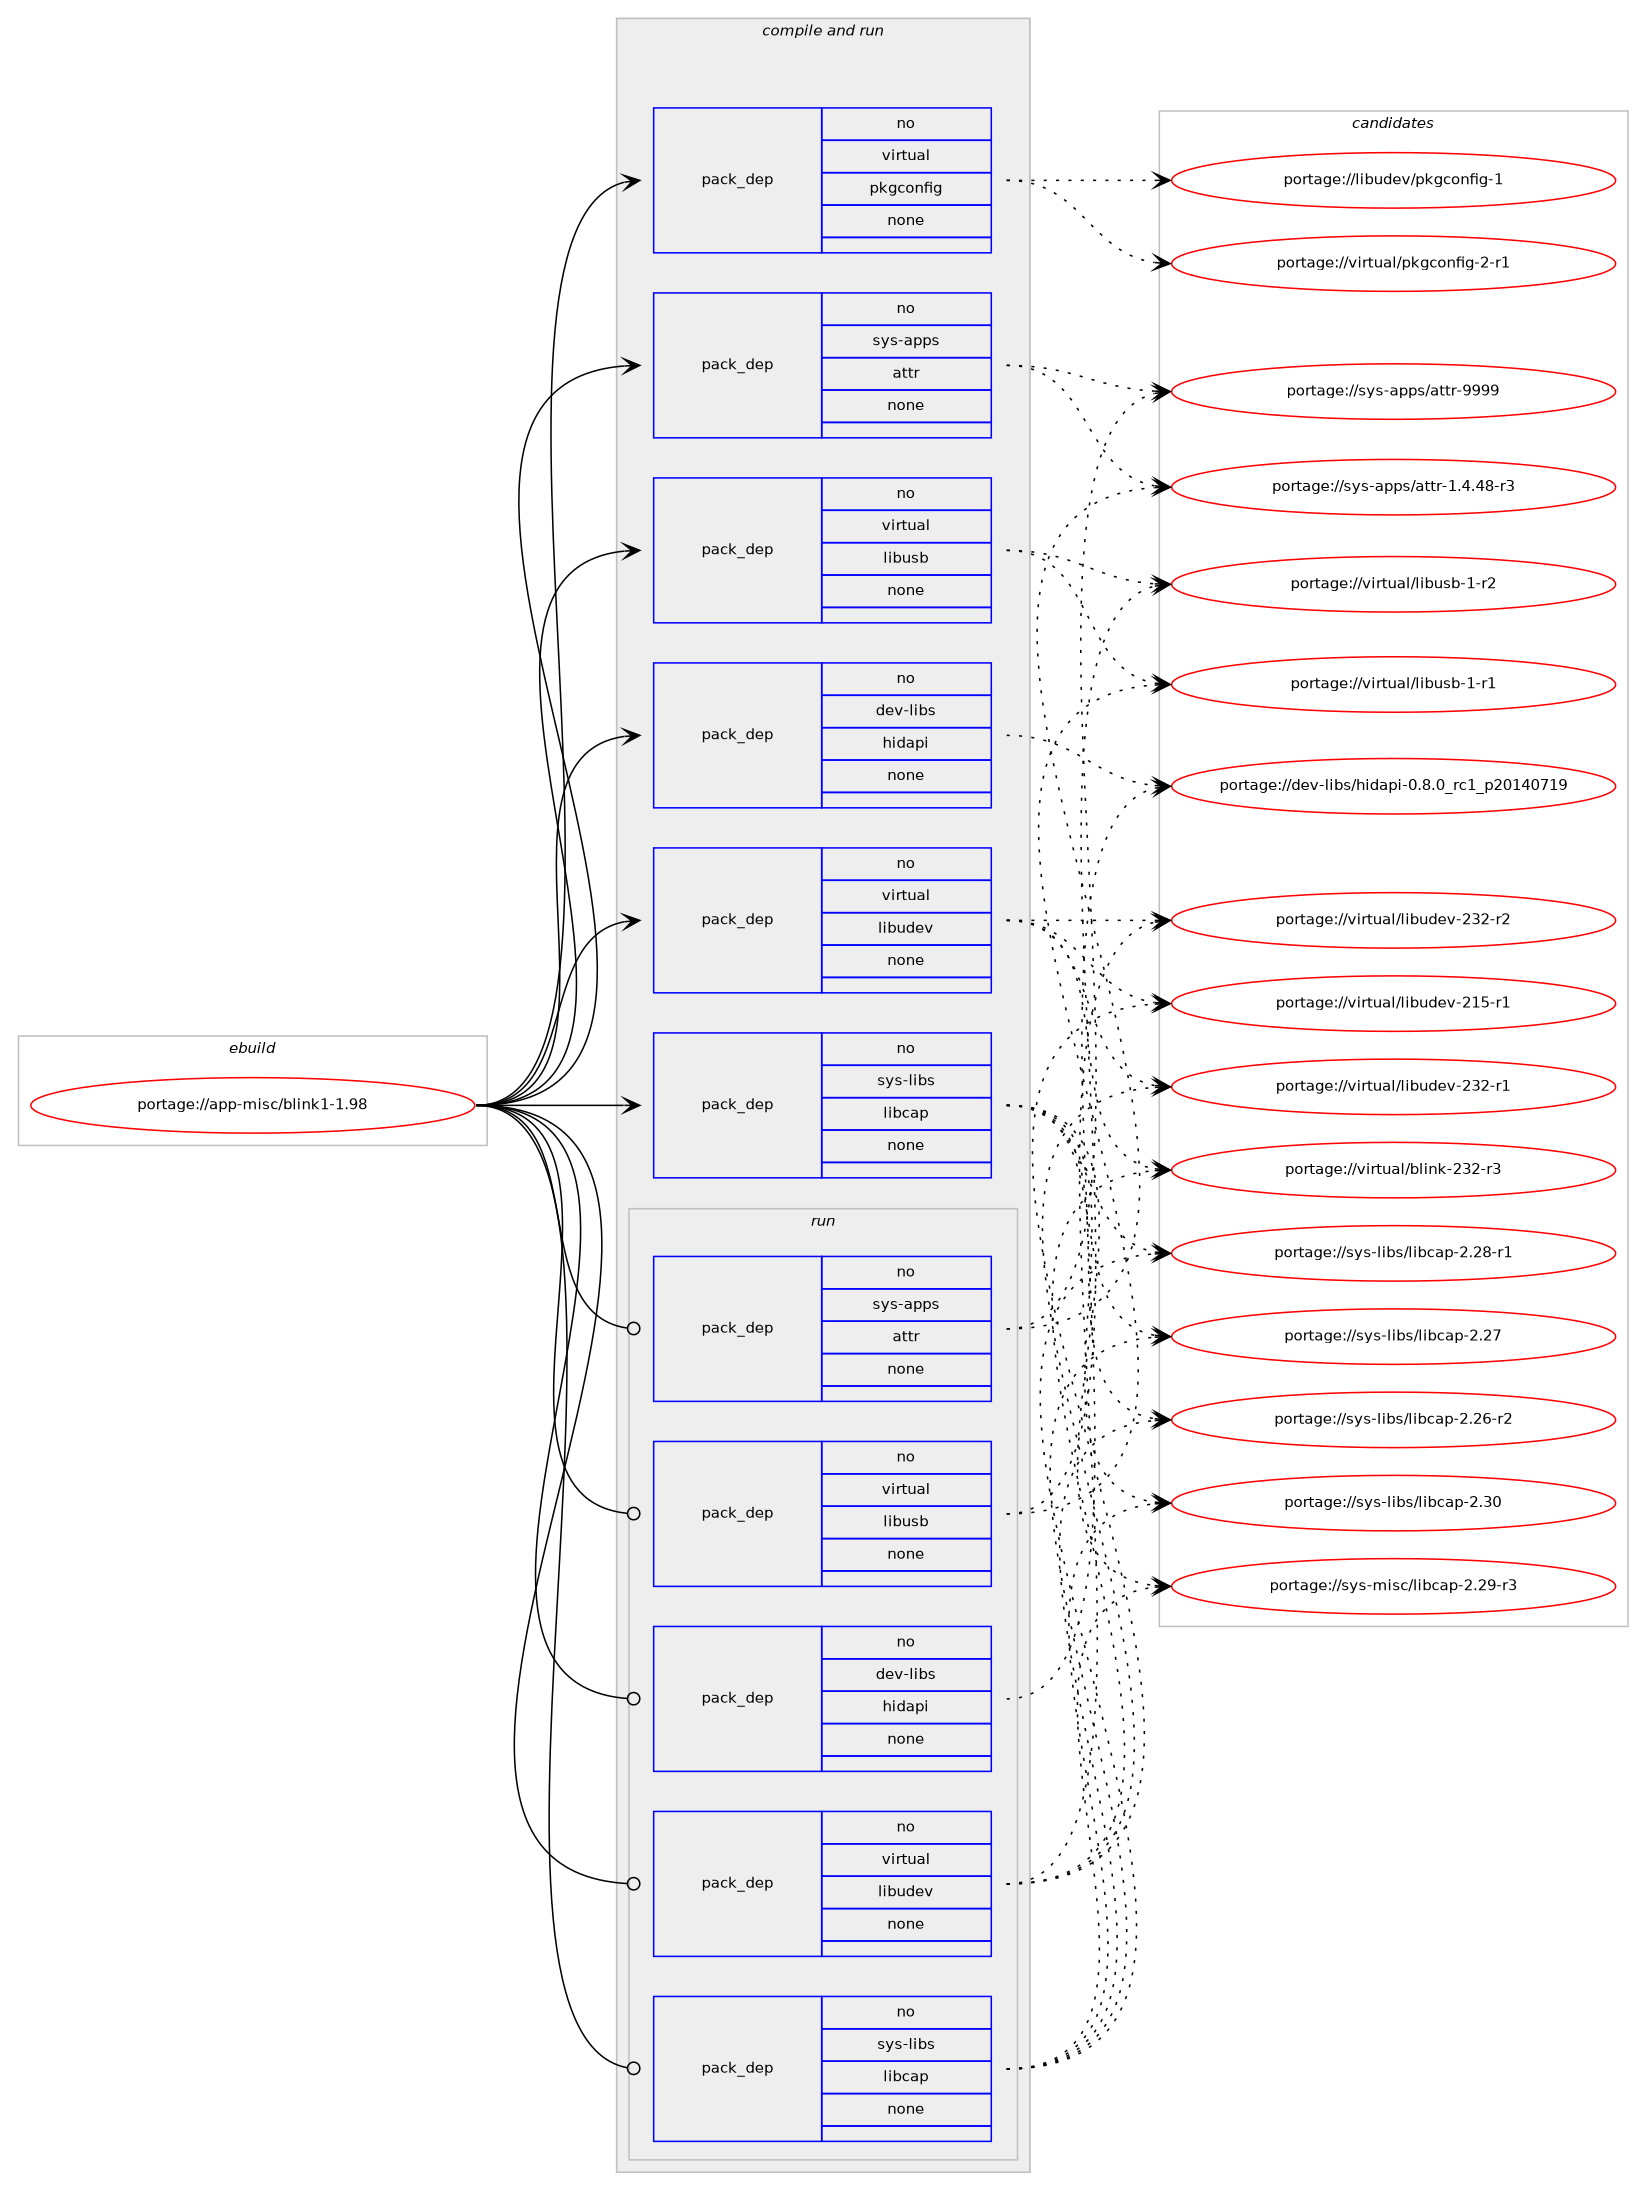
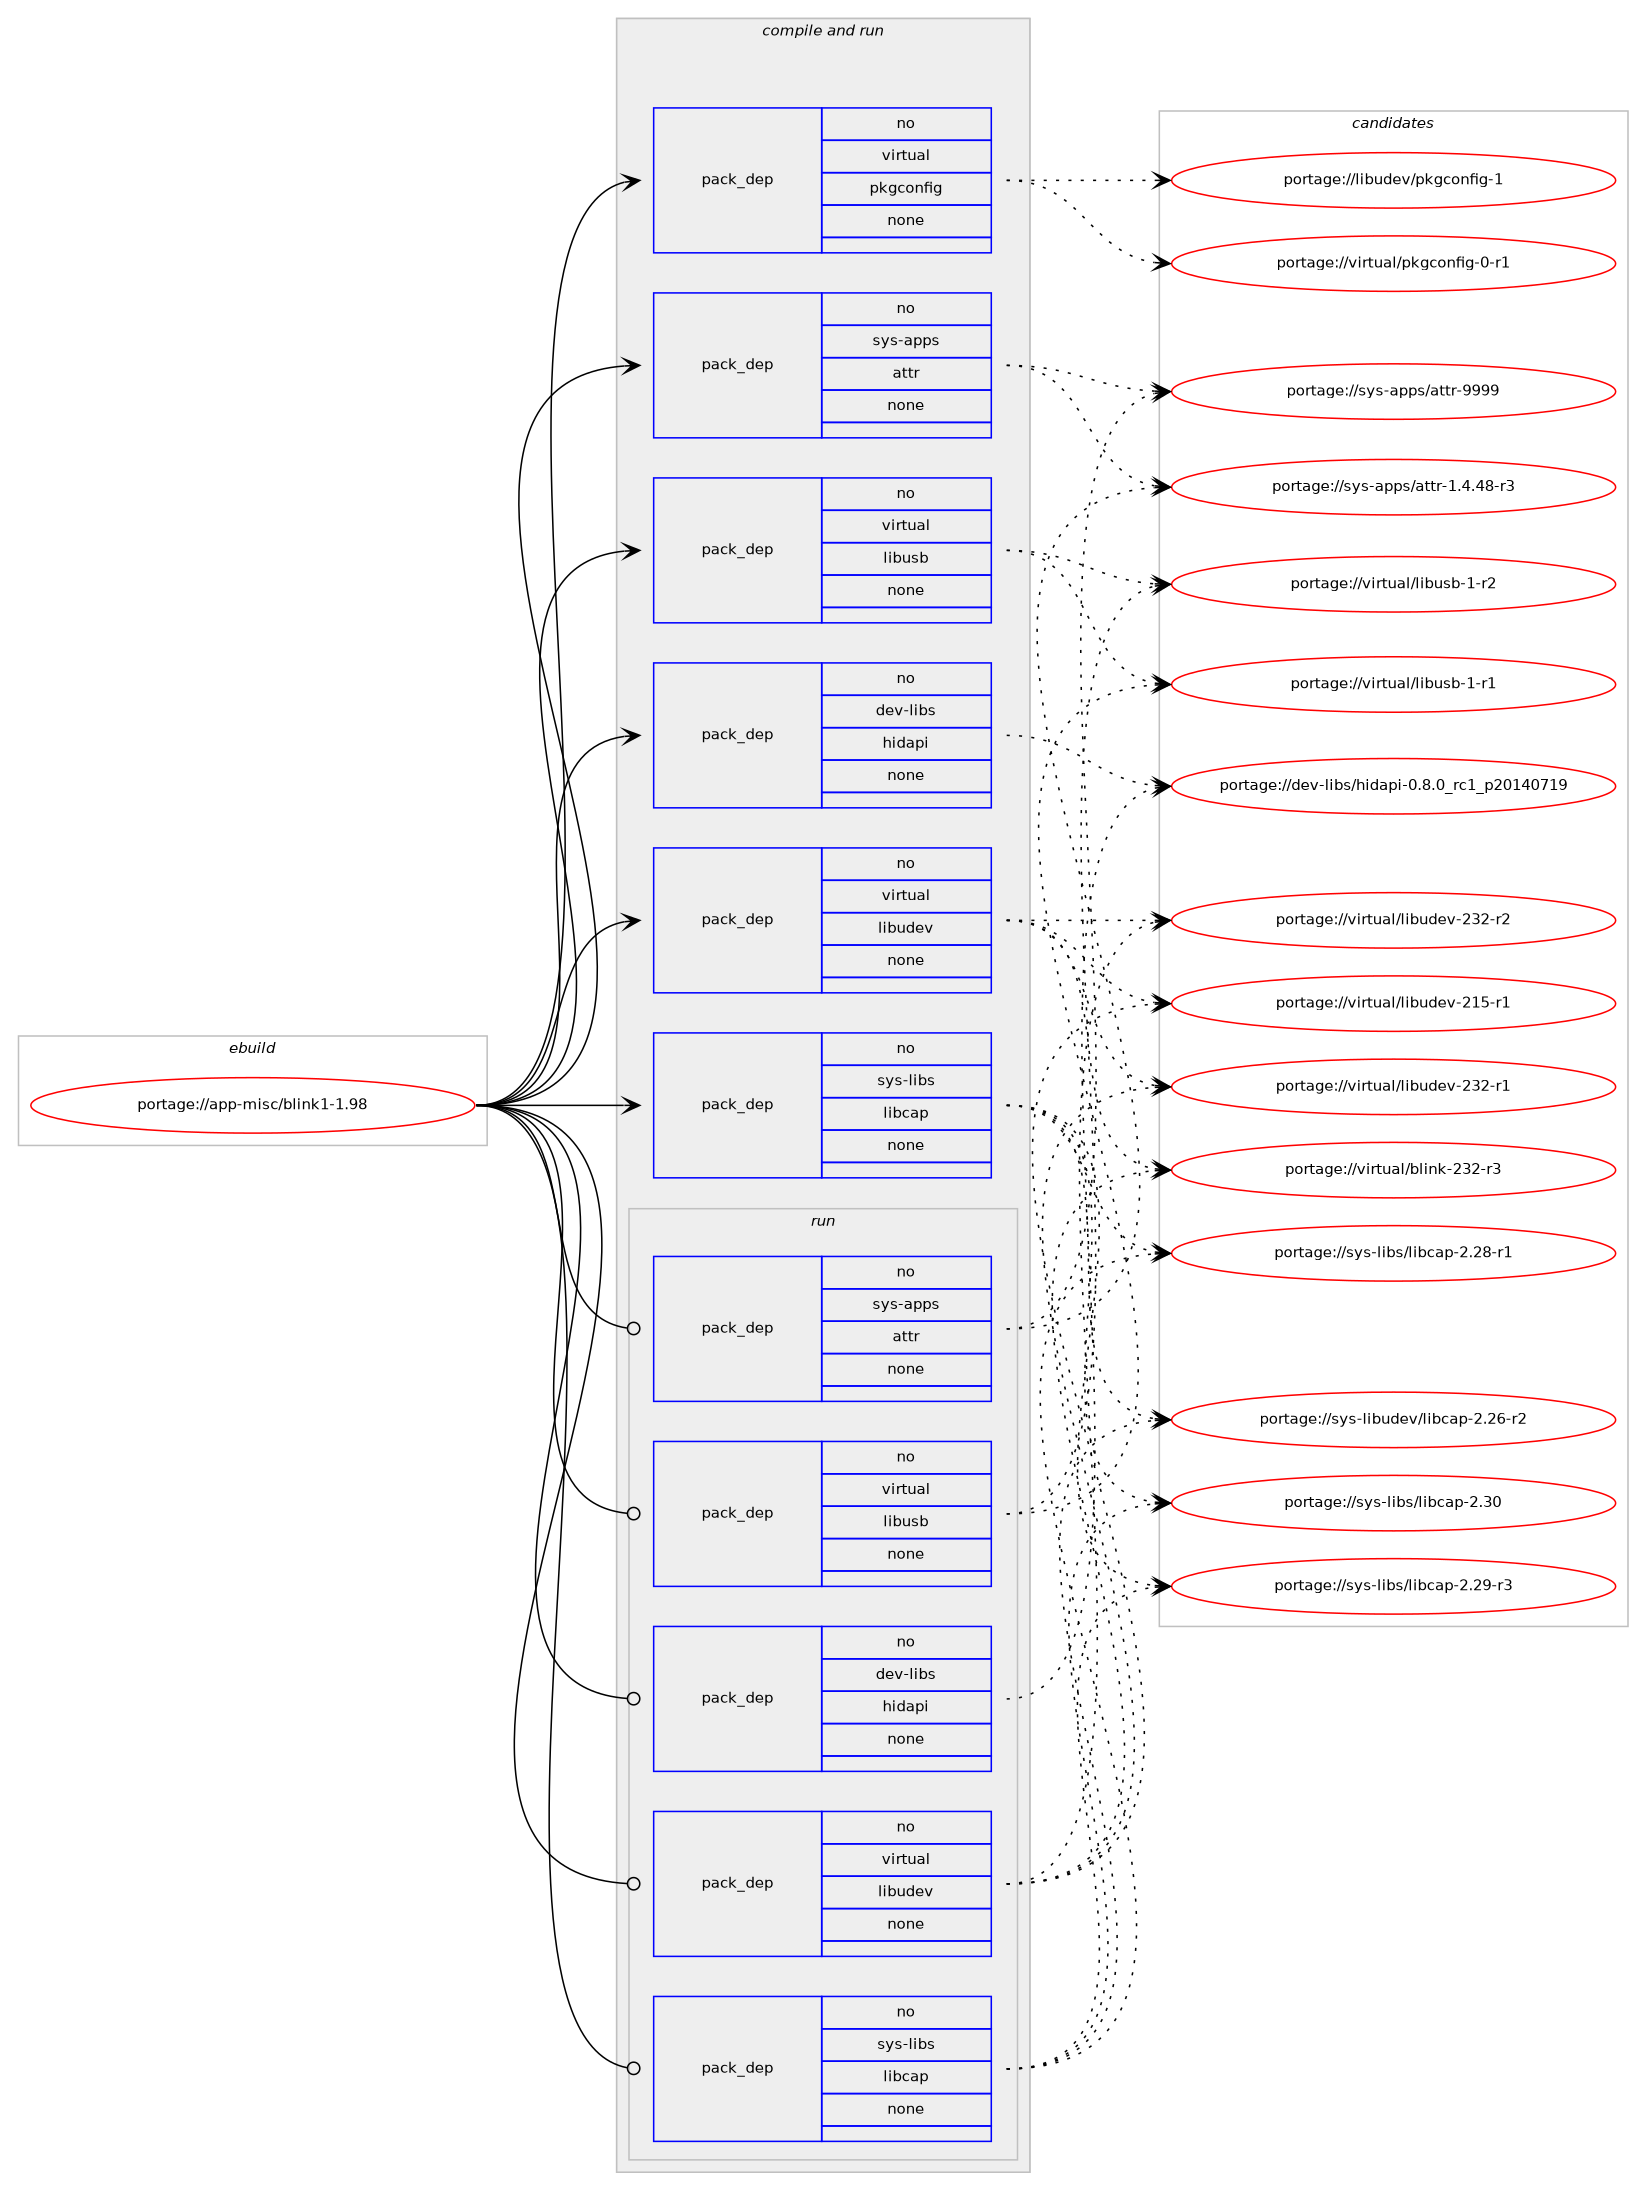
(1394, 264) -> (1394, 264)
(1394, 1337) -> none
(1394, 1420) -> (1394, 1420)
(1394, 1586) -> (1394, 1586)
